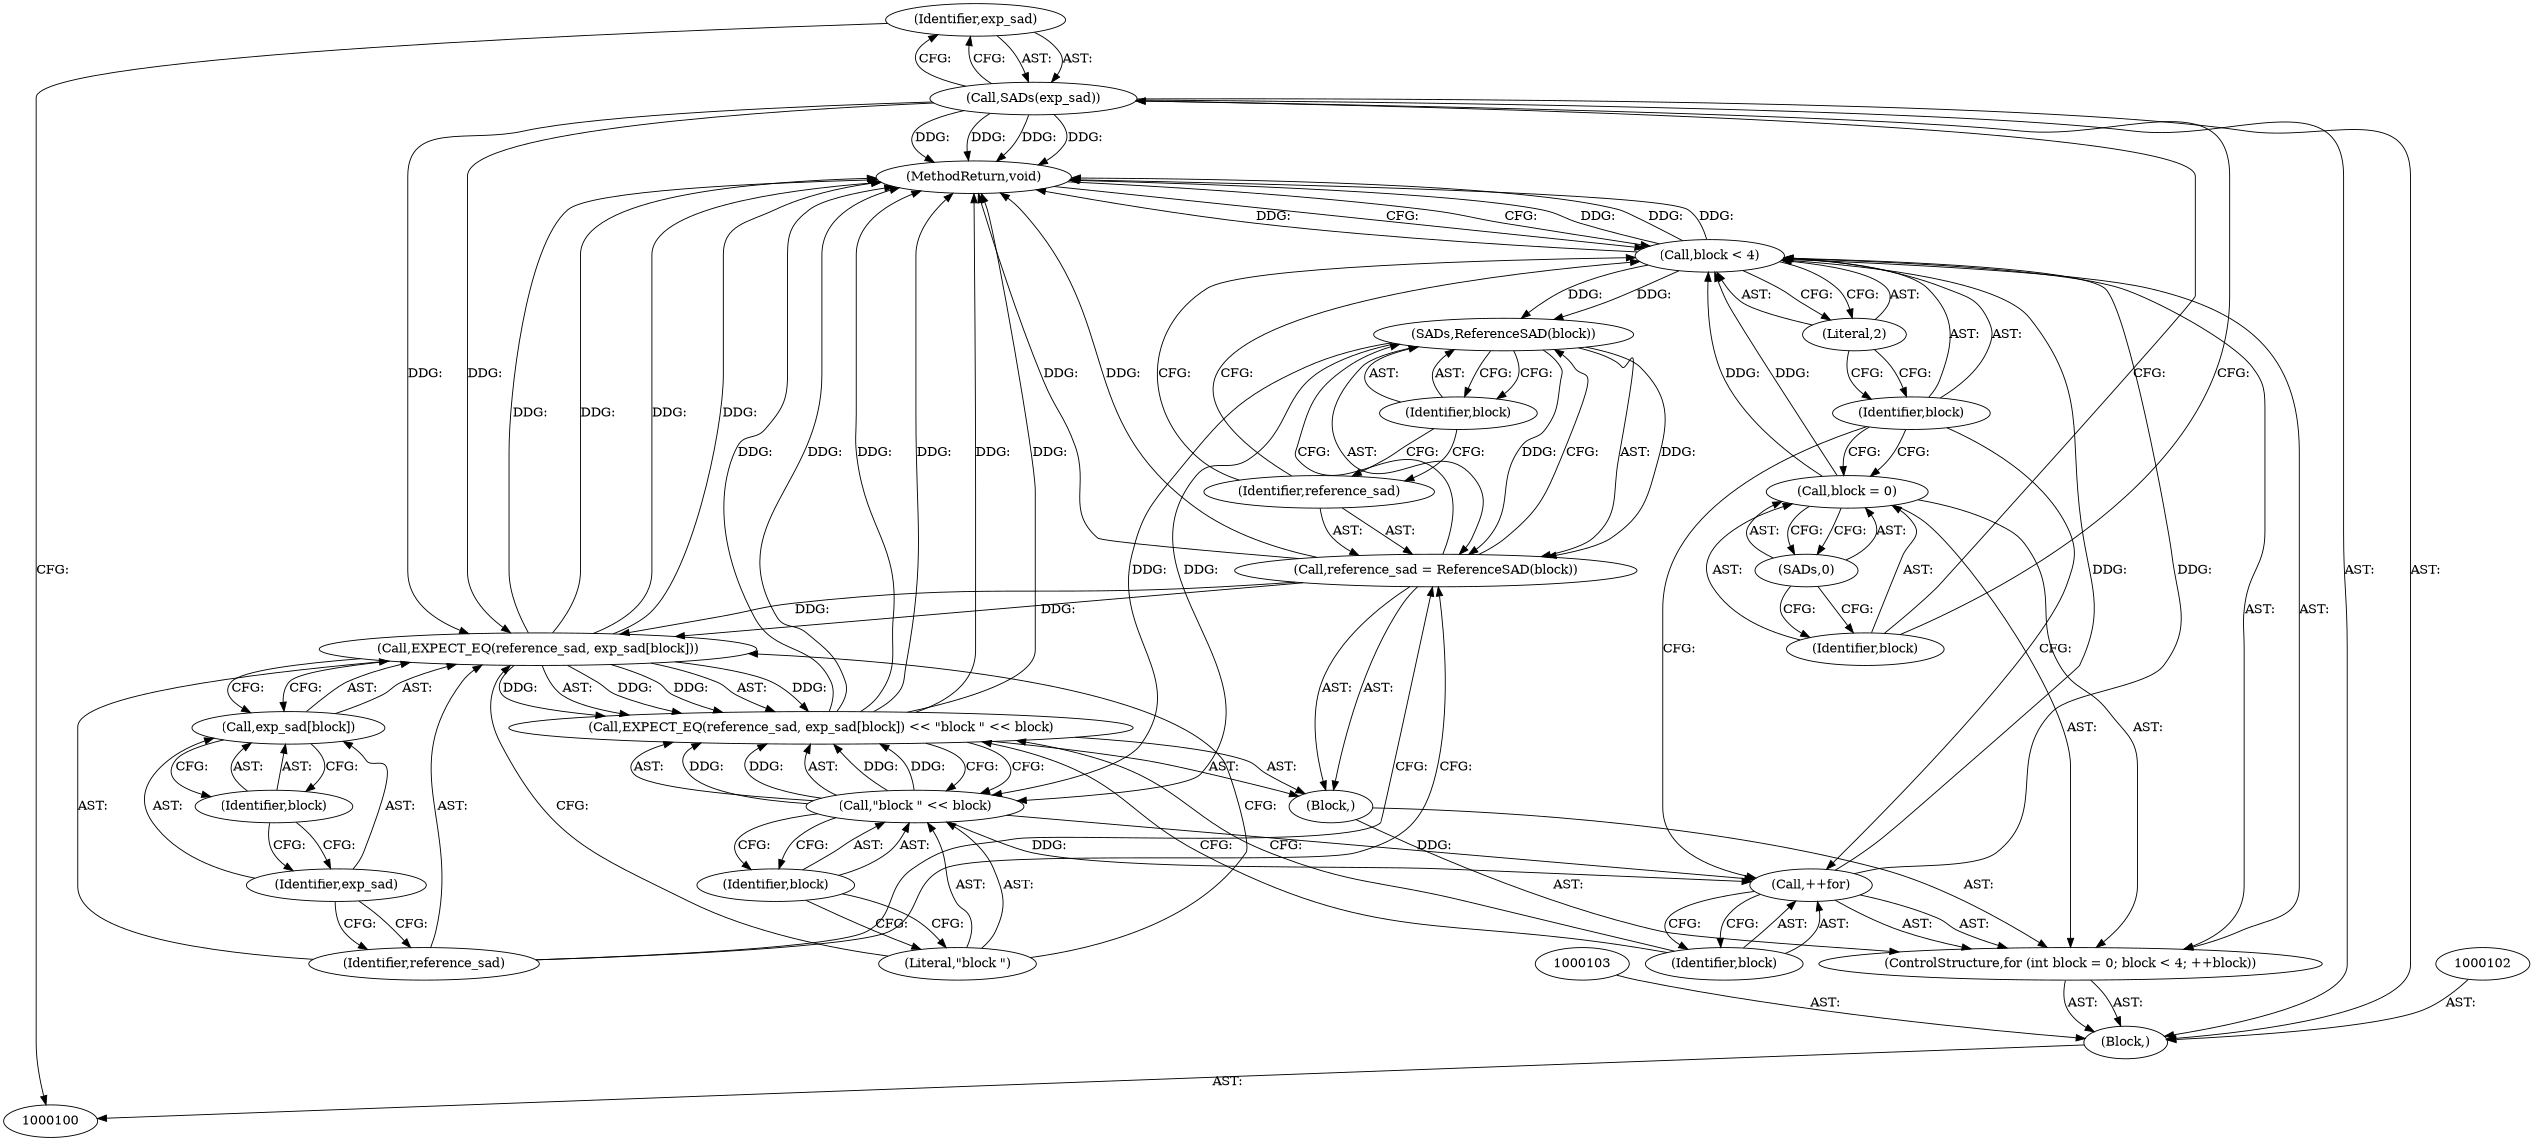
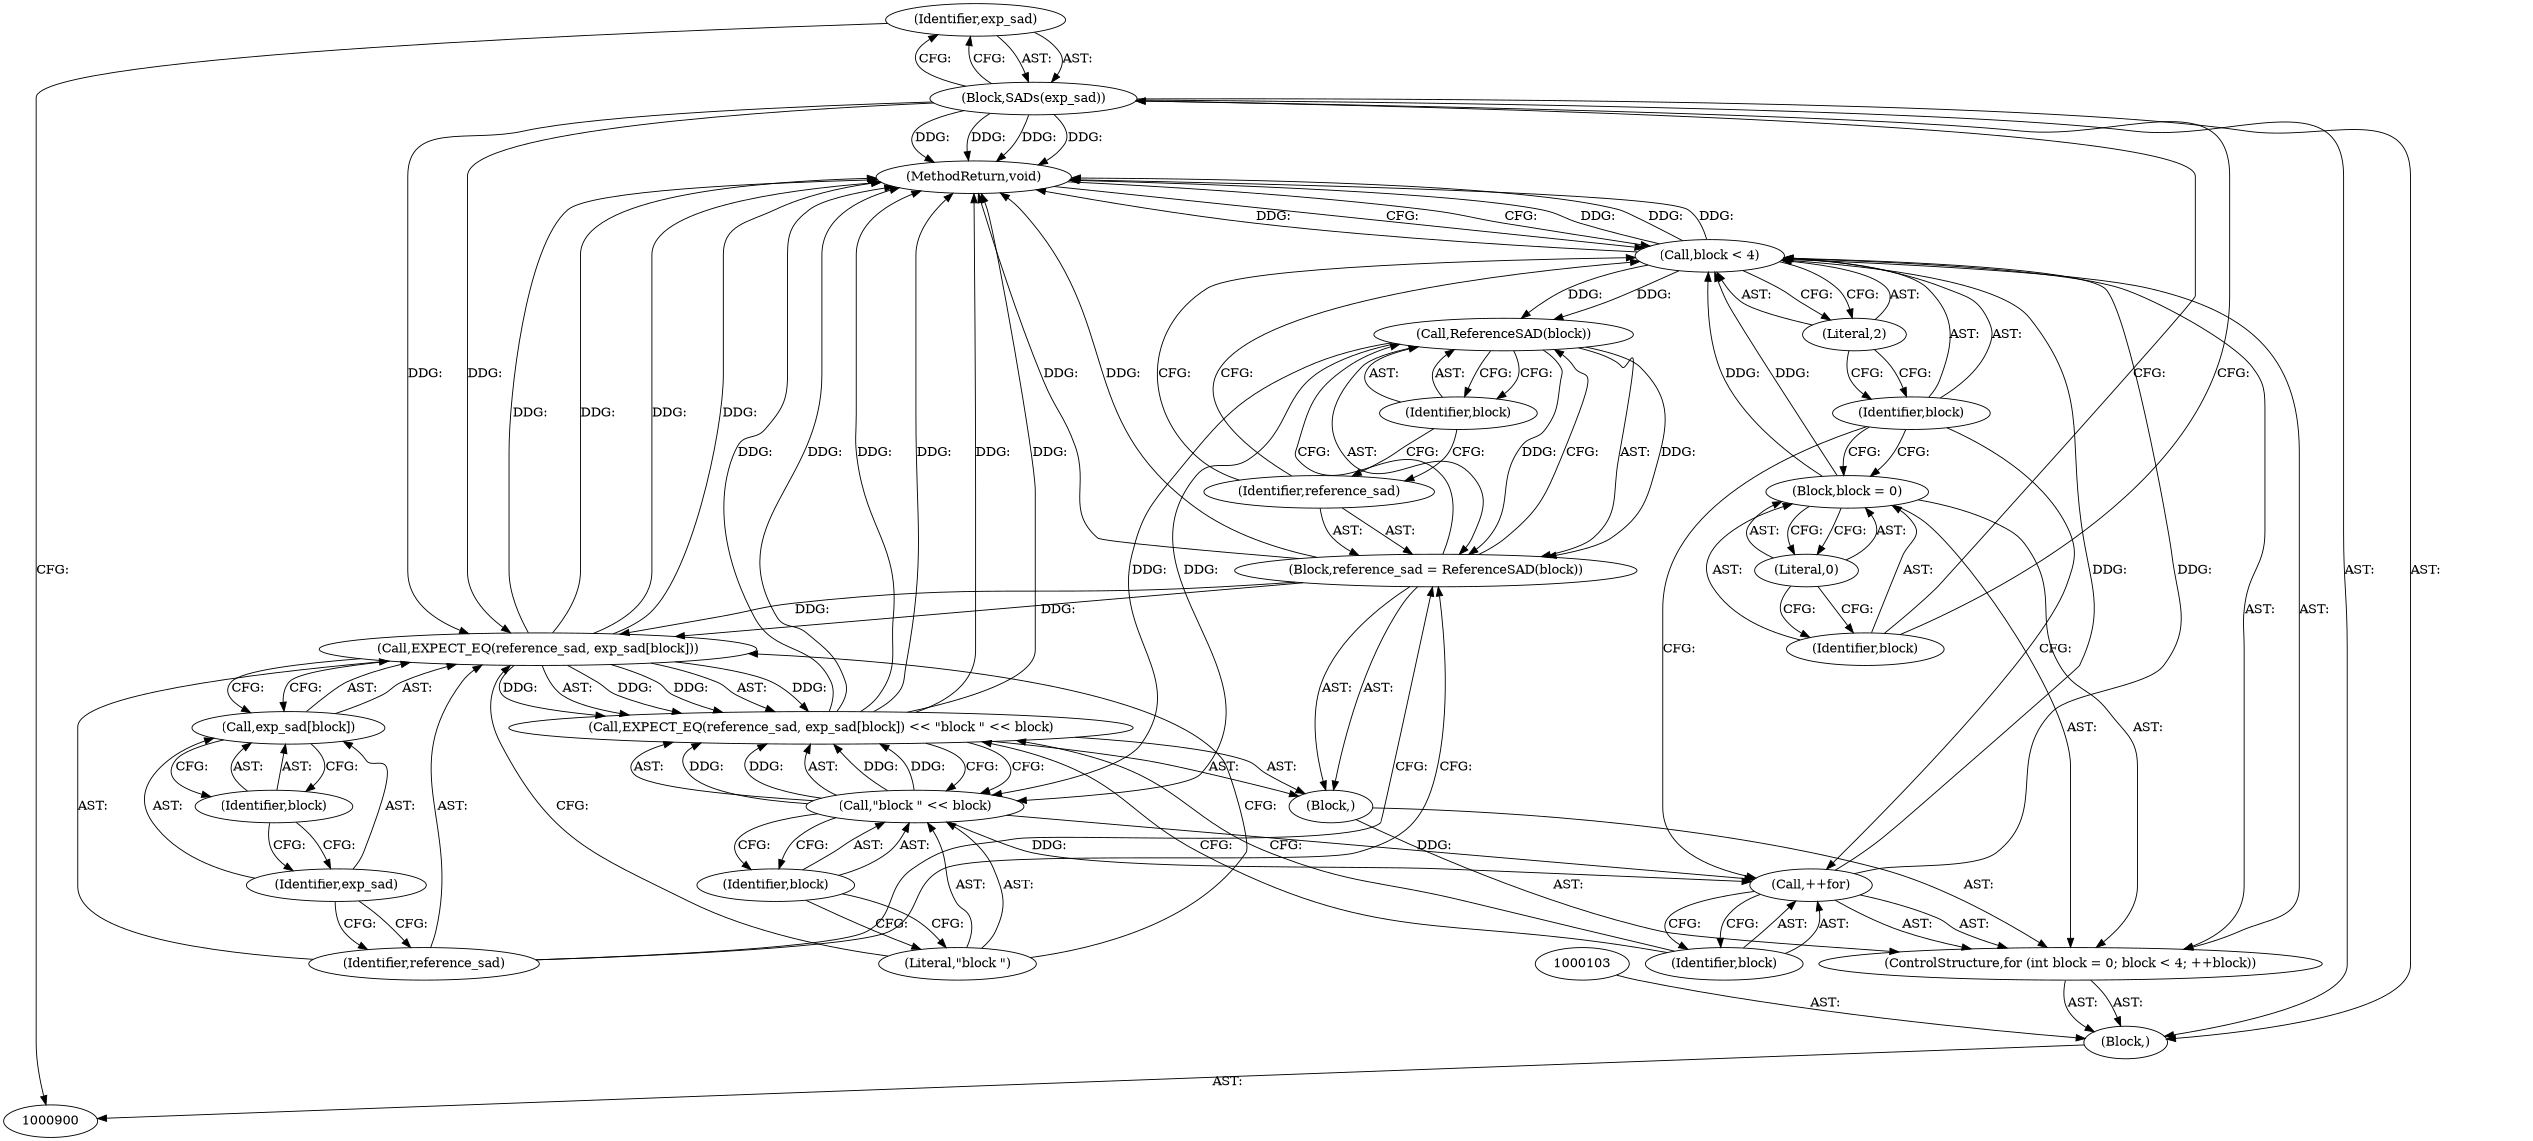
(1033, 99) -> (1033, 99)
(1504, 335) -> (1504, 335)
(1847, 492) -> (1847, 492)
(1436, 571) -> (1436, 571)
(1807, 571) -> (1807, 571)
(2483, 964) -> none
(51, 1121) -> (51, 1121)
